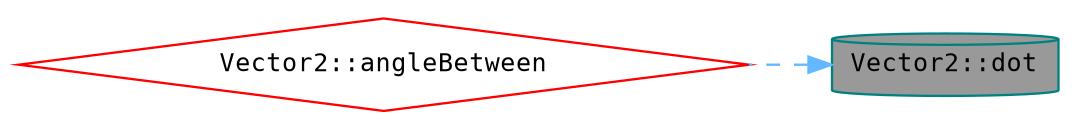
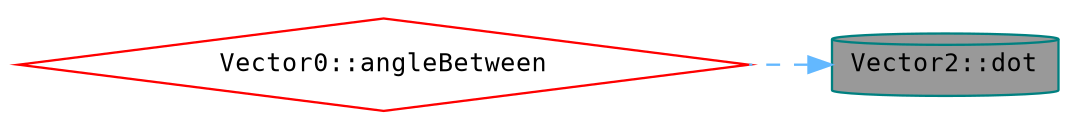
(384, 65) -> (384, 65)
